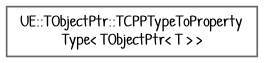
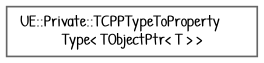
(132, 32) -> (132, 32)
